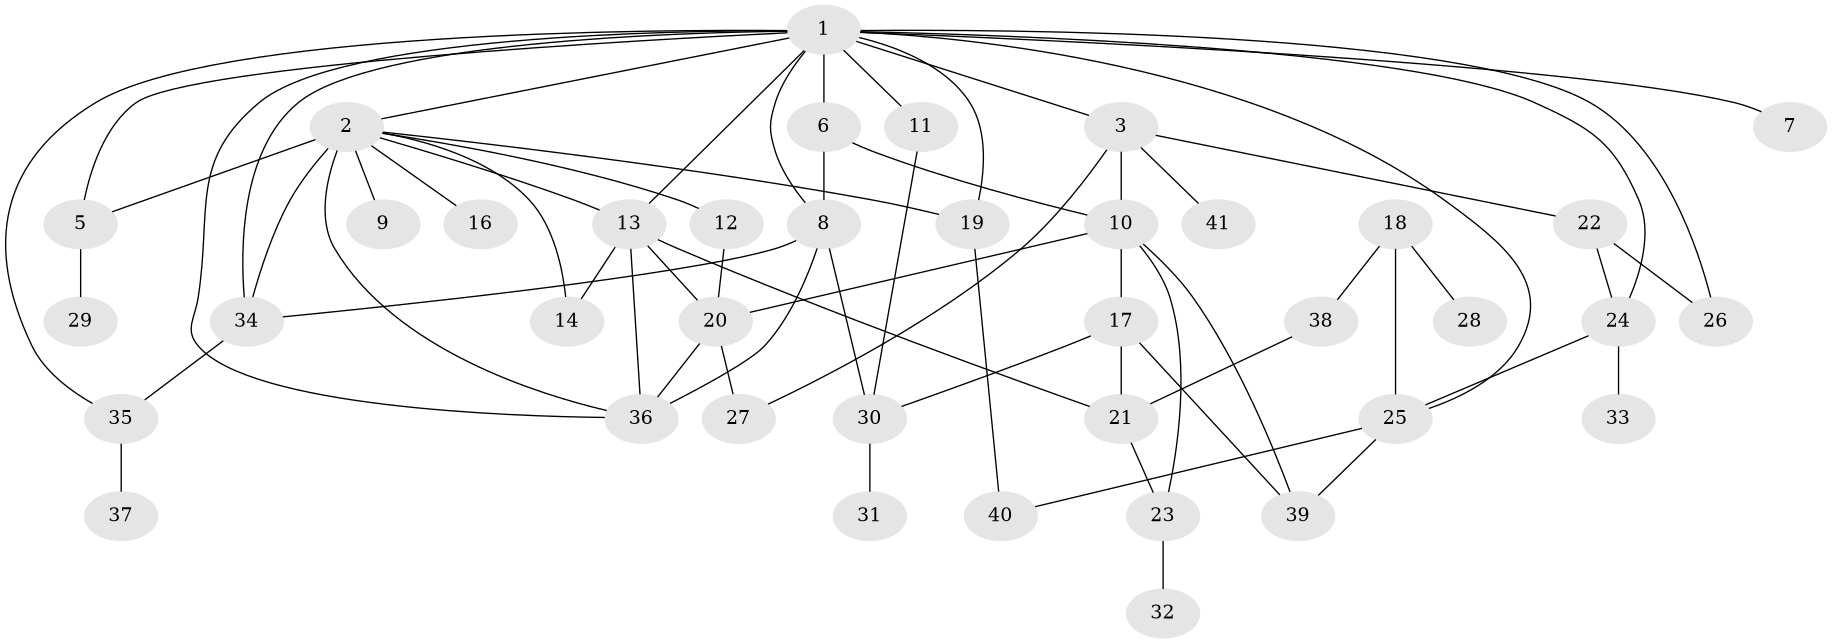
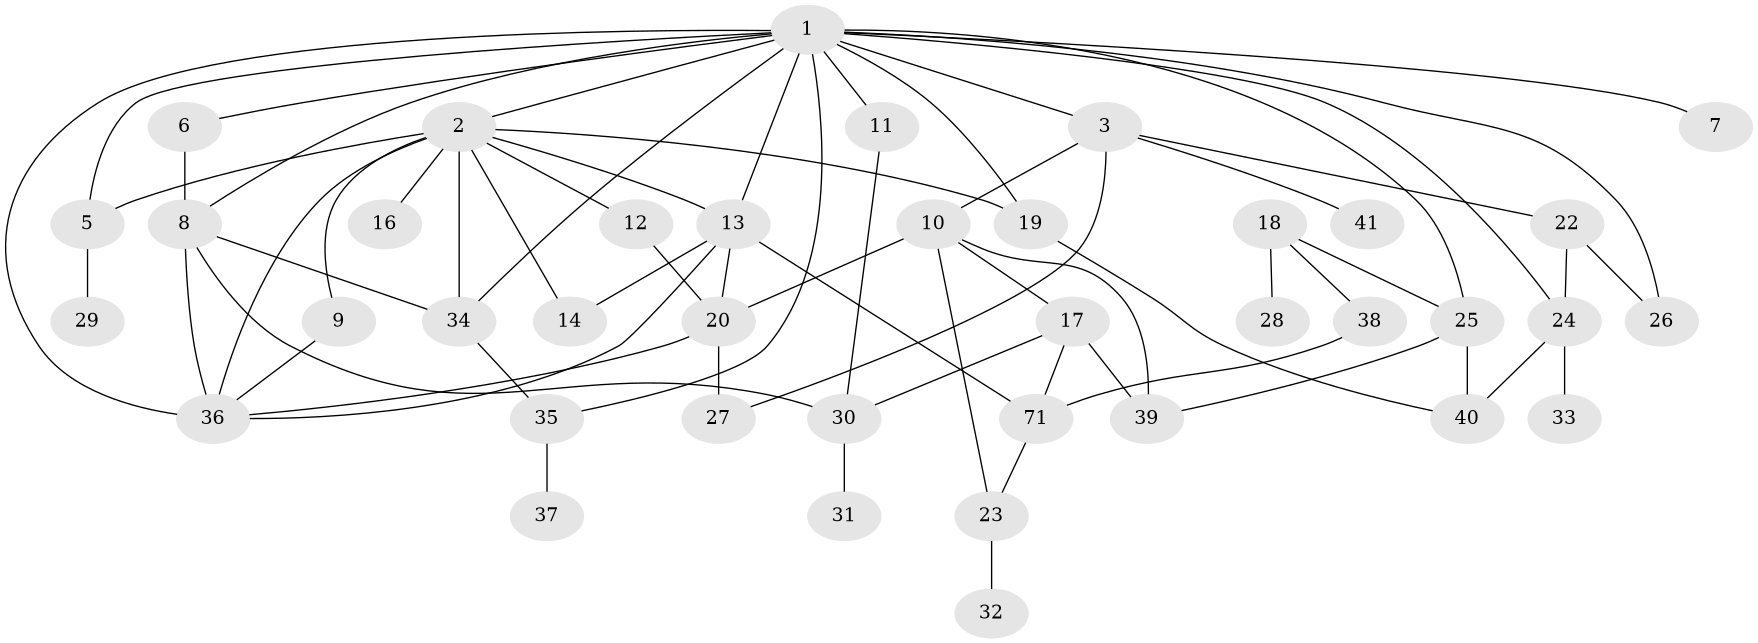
(969, 183) -> none
(1515, 367) -> (1516, 370)
none -> (276, 370)
(1121, 419) -> (1036, 419)
